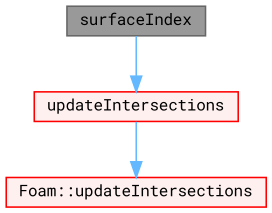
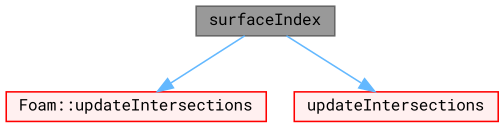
(136, 142) -> (208, 59)
